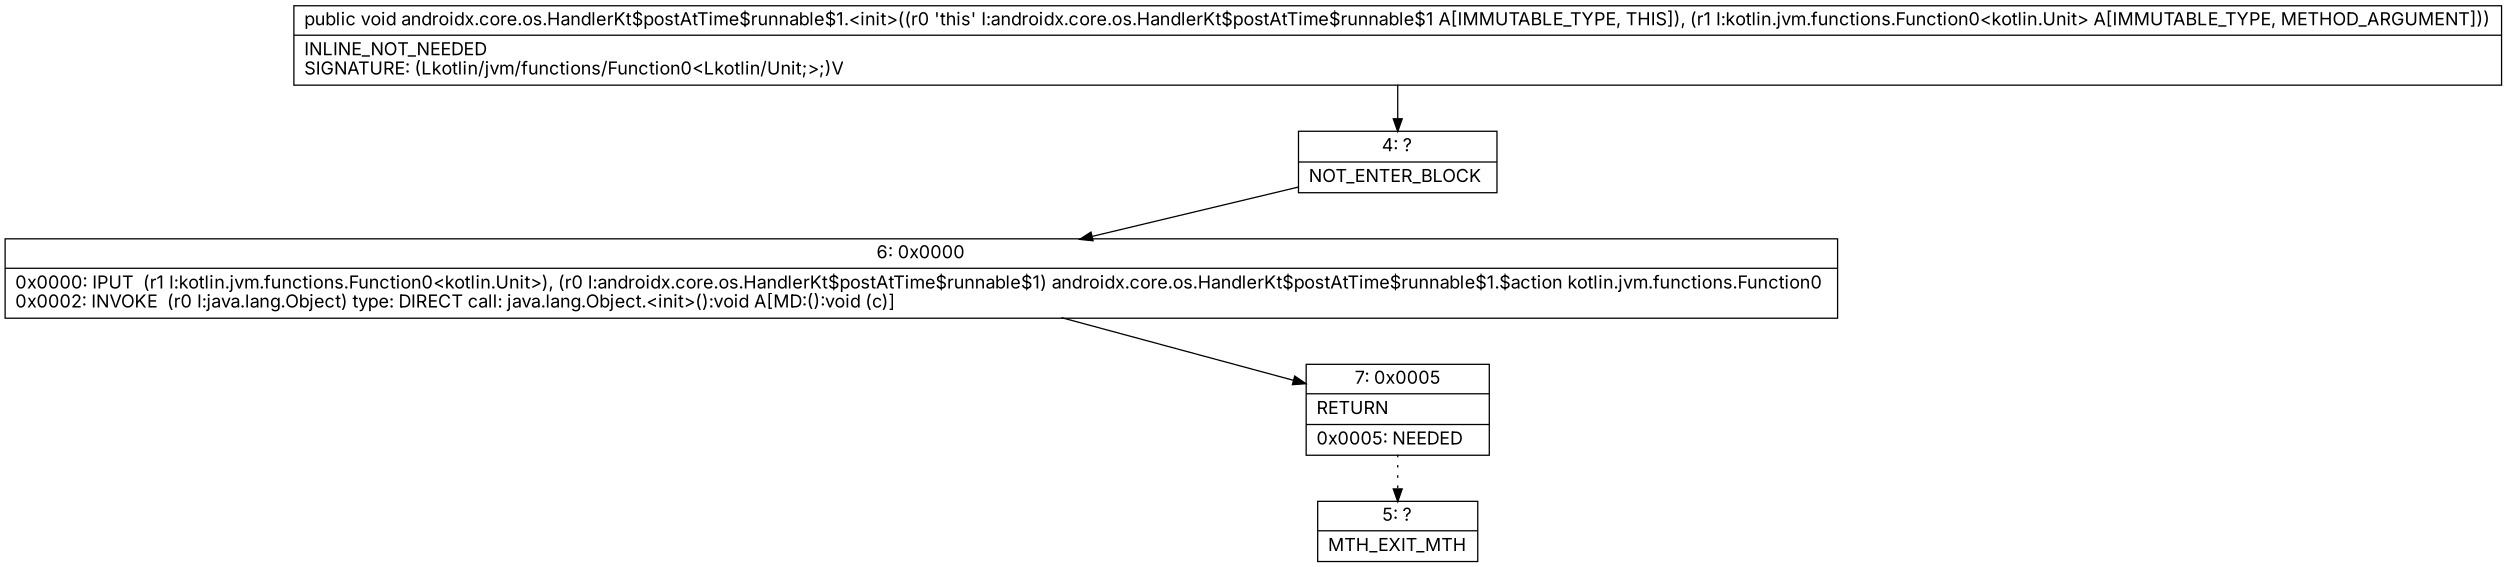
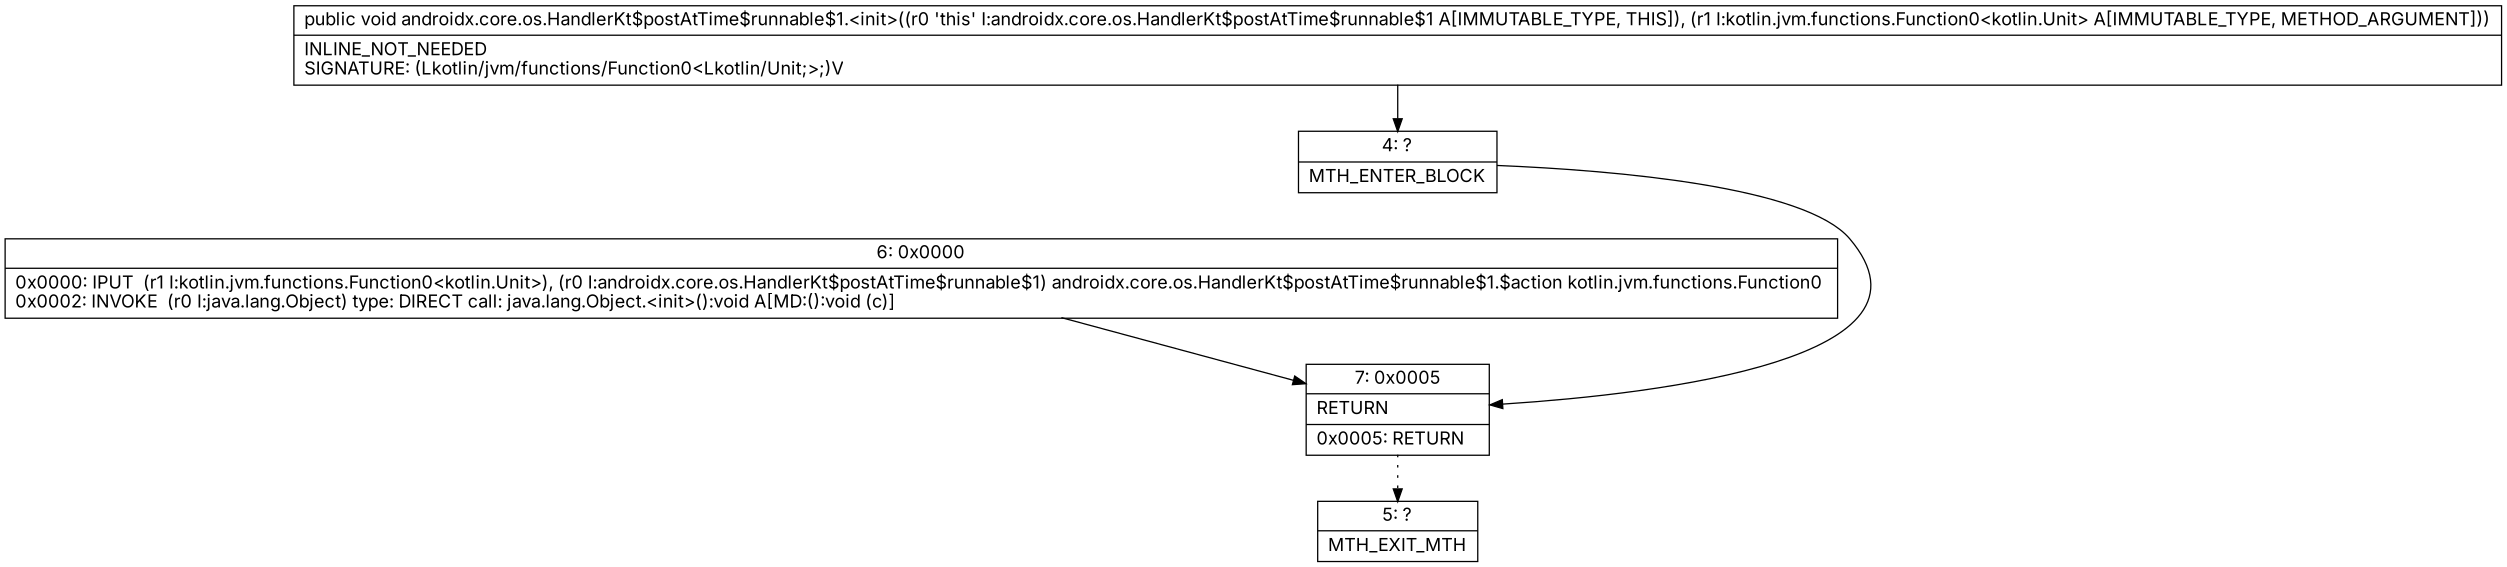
(1396, 177) -> (1398, 177)
(1195, 212) -> (1870, 279)
(1397, 439) -> (1398, 439)
